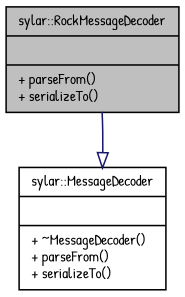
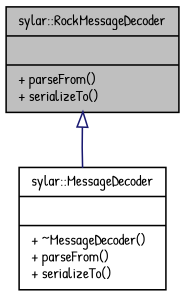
(103, 132) -> (82, 148)
